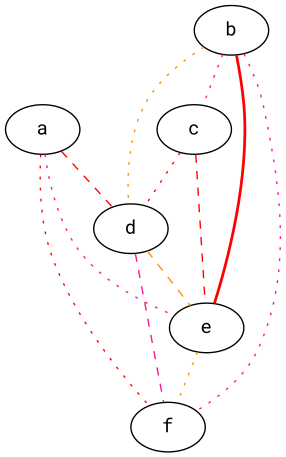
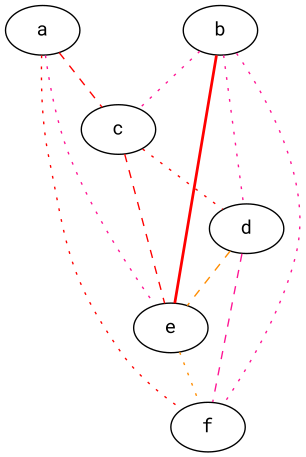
(141, 113) -> (234, 129)
(87, 179) -> (81, 80)
